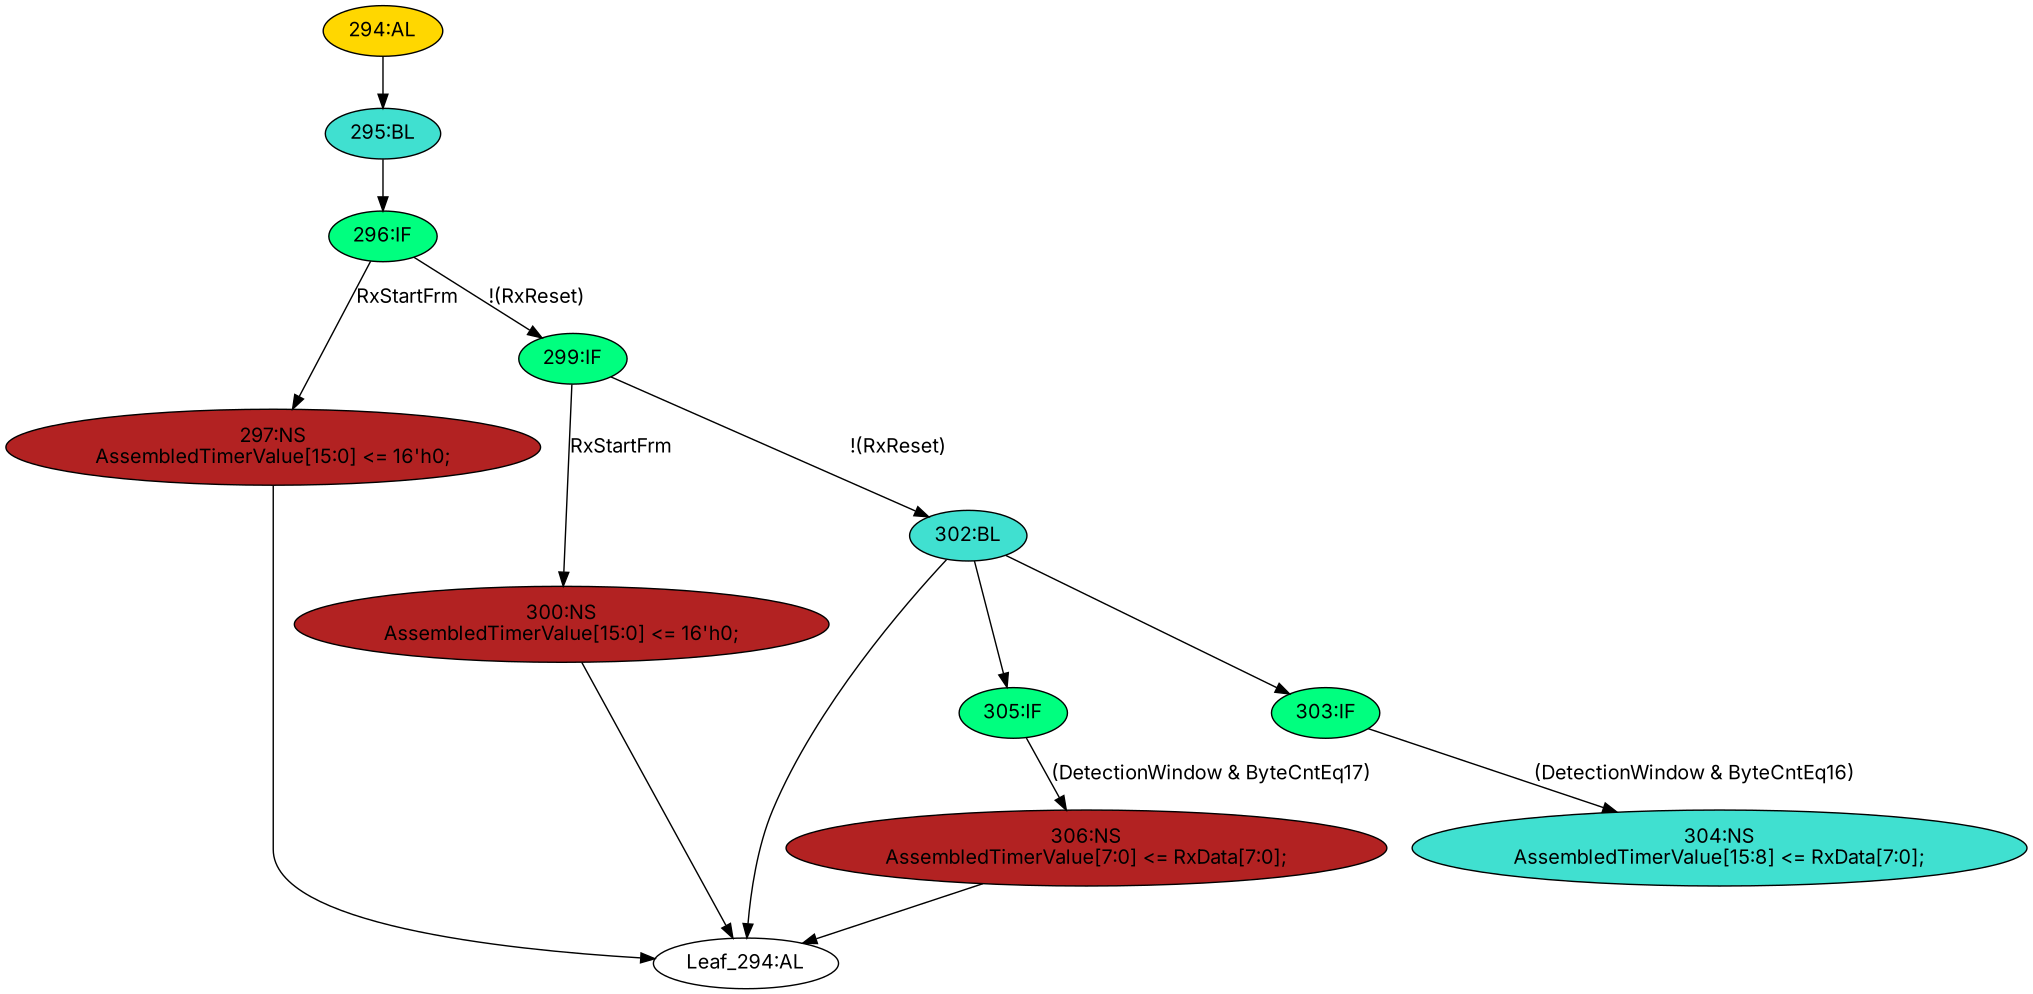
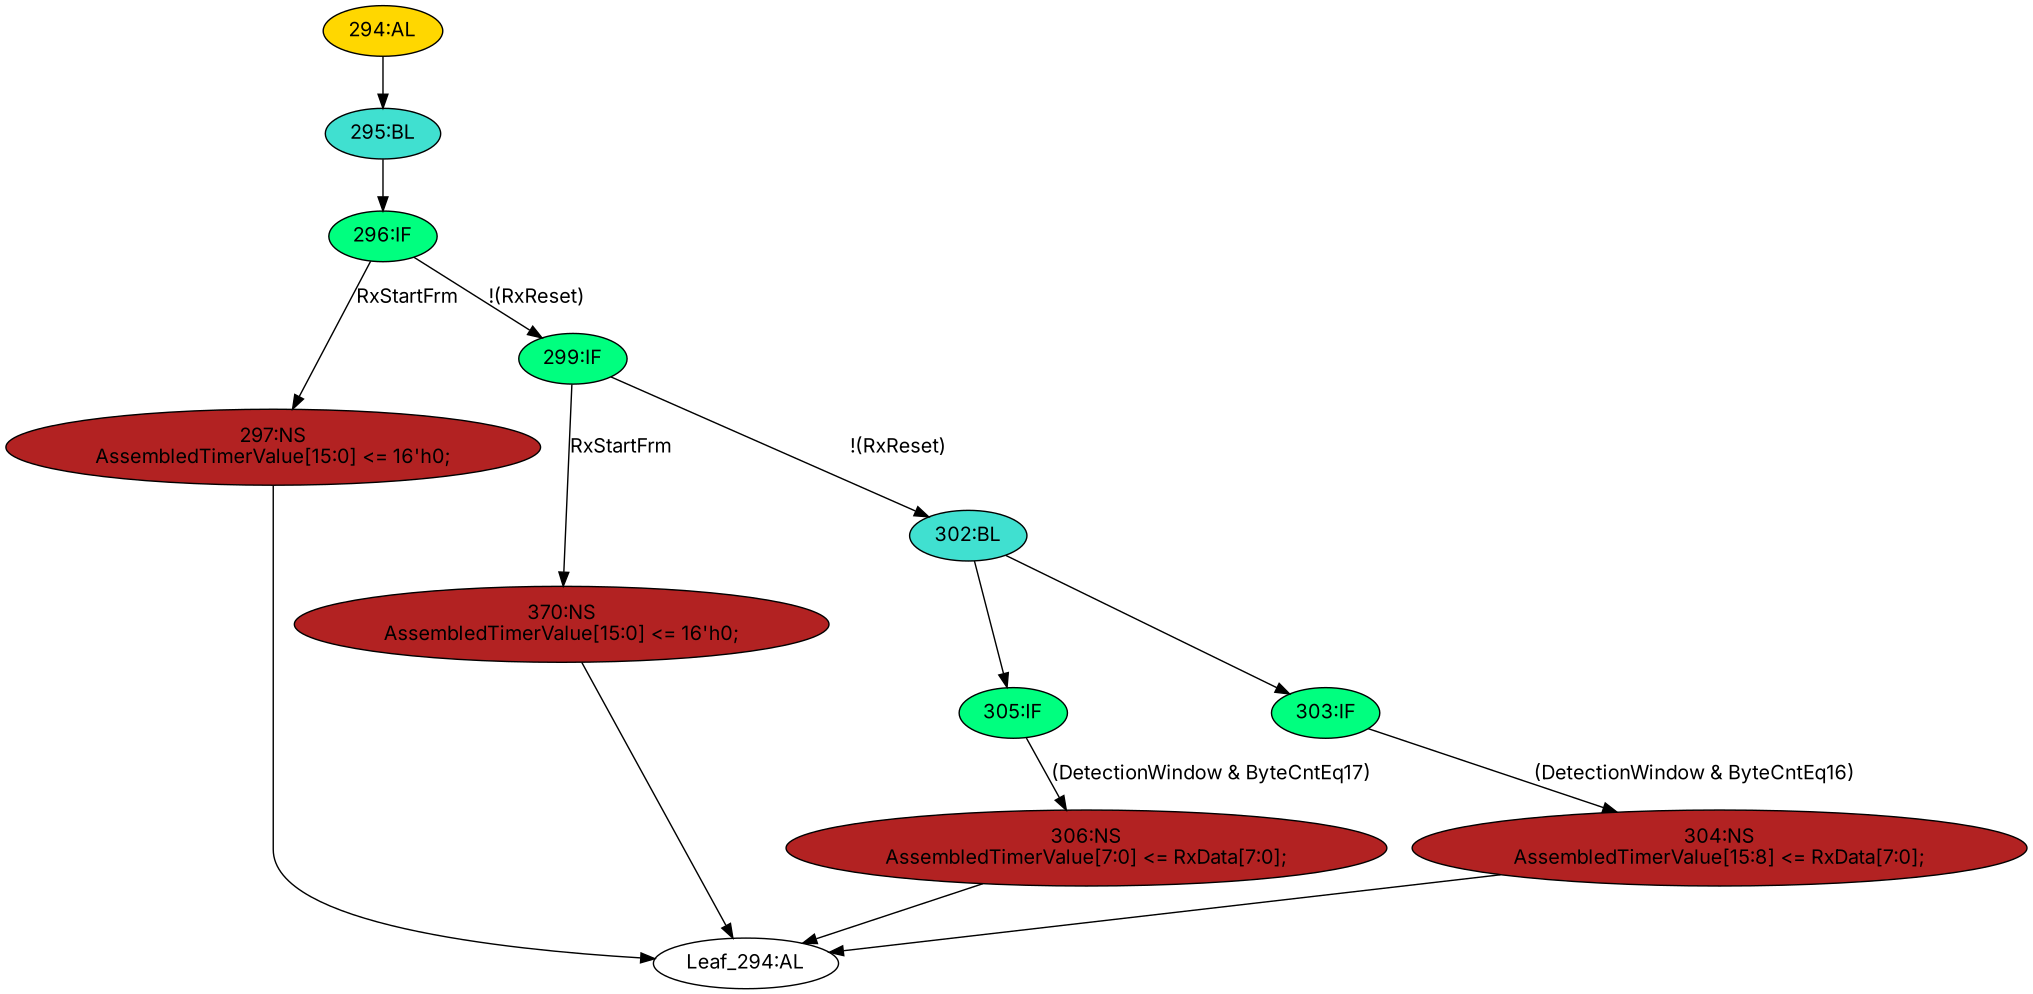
(562, 624) -> (562, 624)
(817, 726) -> (1172, 913)
(1720, 848) -> (1720, 848)
